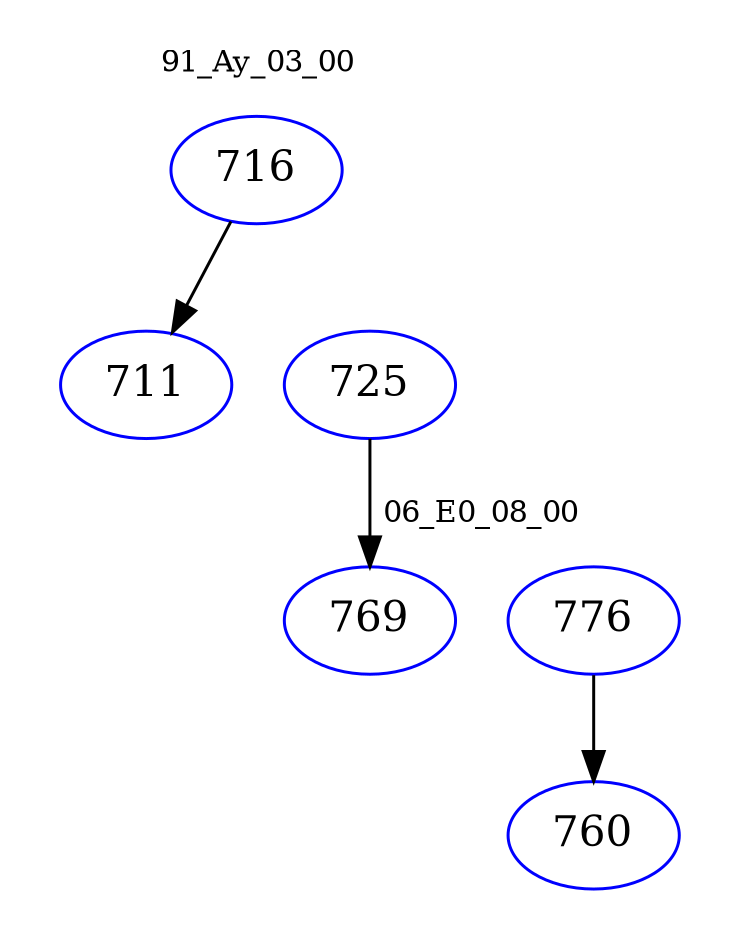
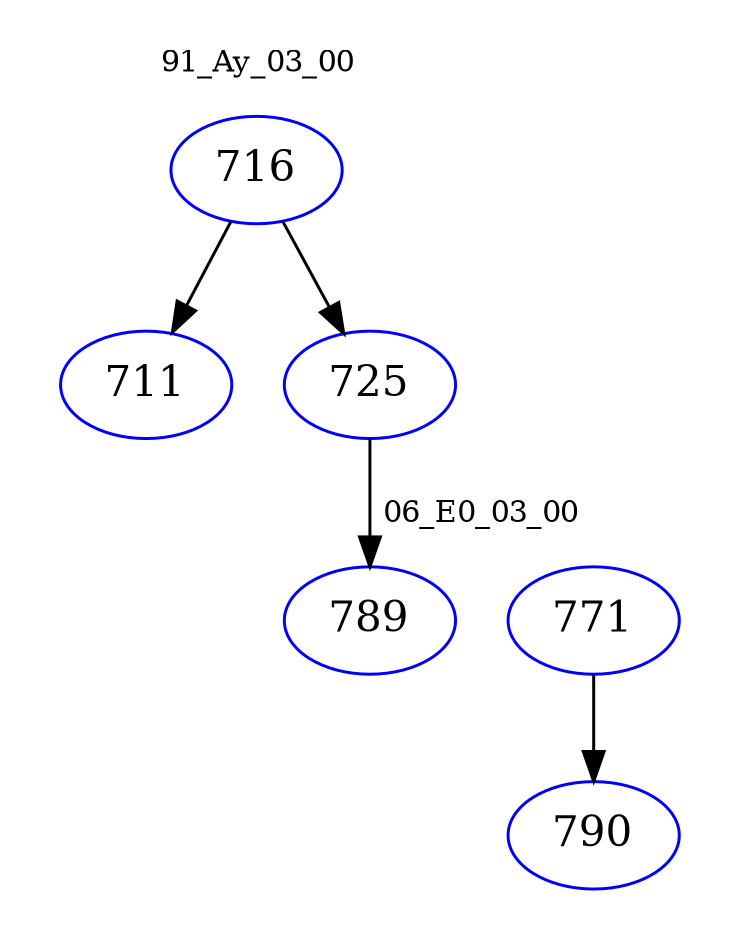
none -> (306, 264)
(482, 515) -> (482, 515)
(370, 621) -> (370, 621)
(594, 621) -> (594, 621)
(594, 835) -> (594, 835)
